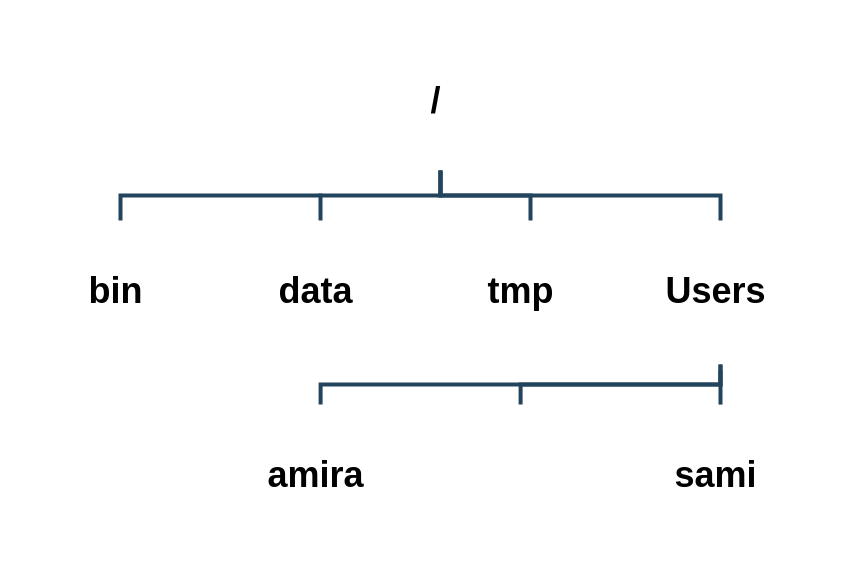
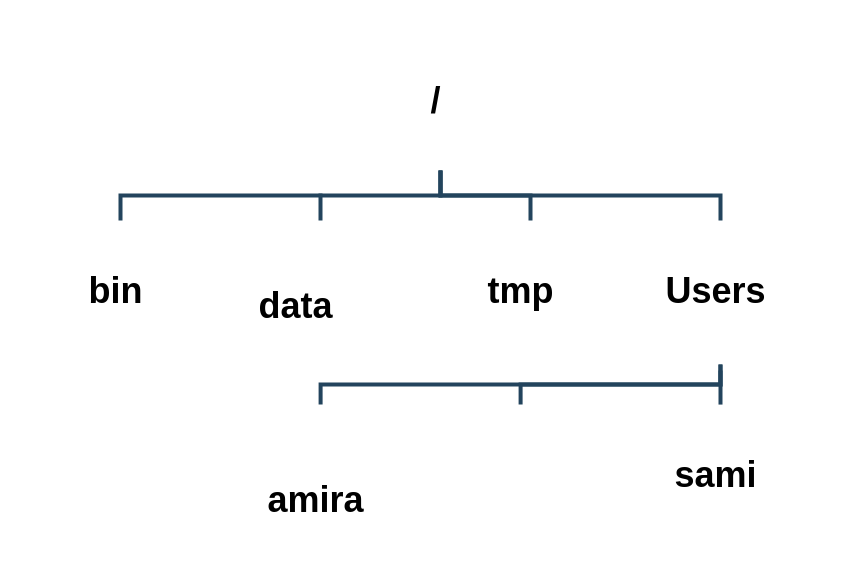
(316, 291) -> (296, 306)
(316, 475) -> (316, 500)
